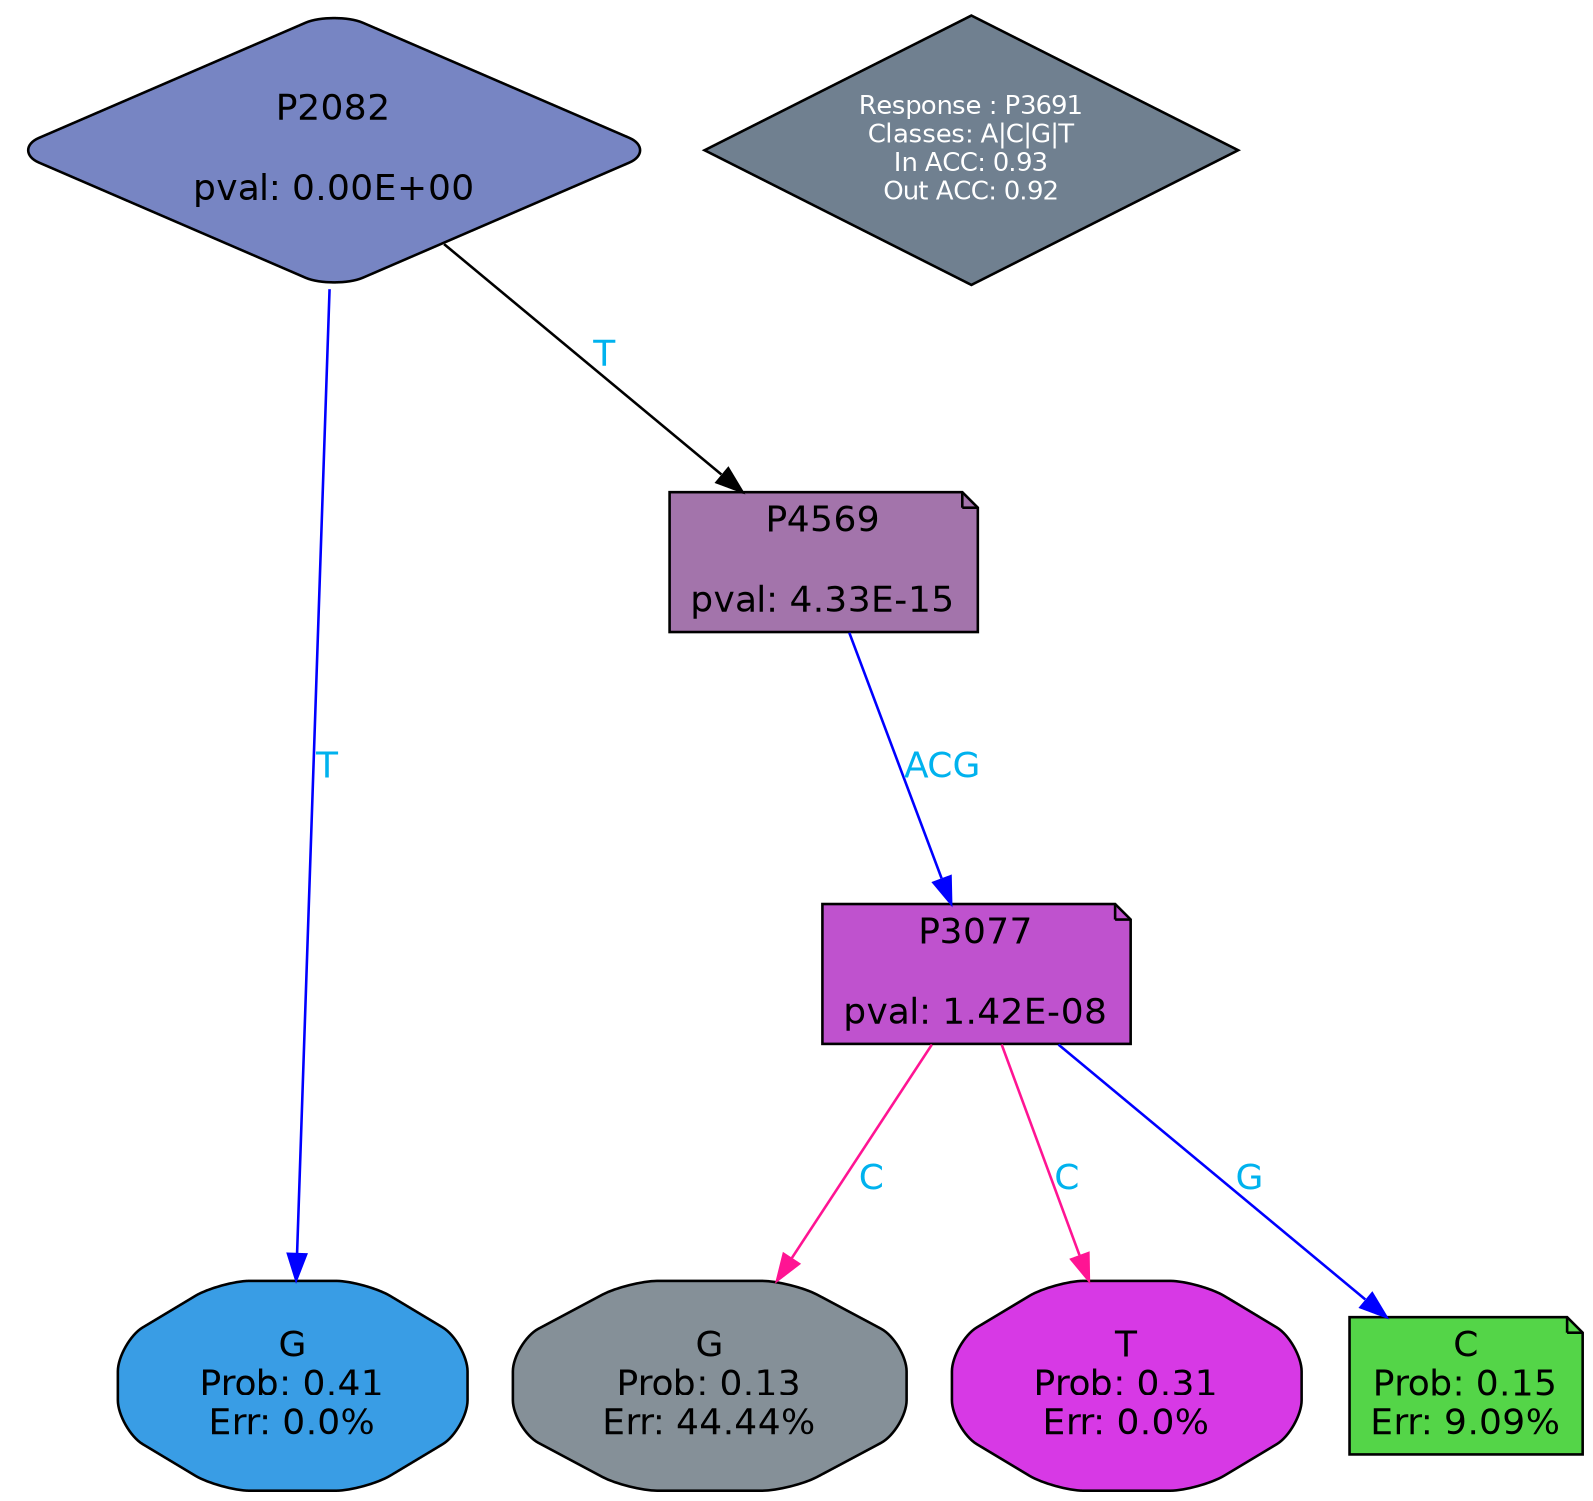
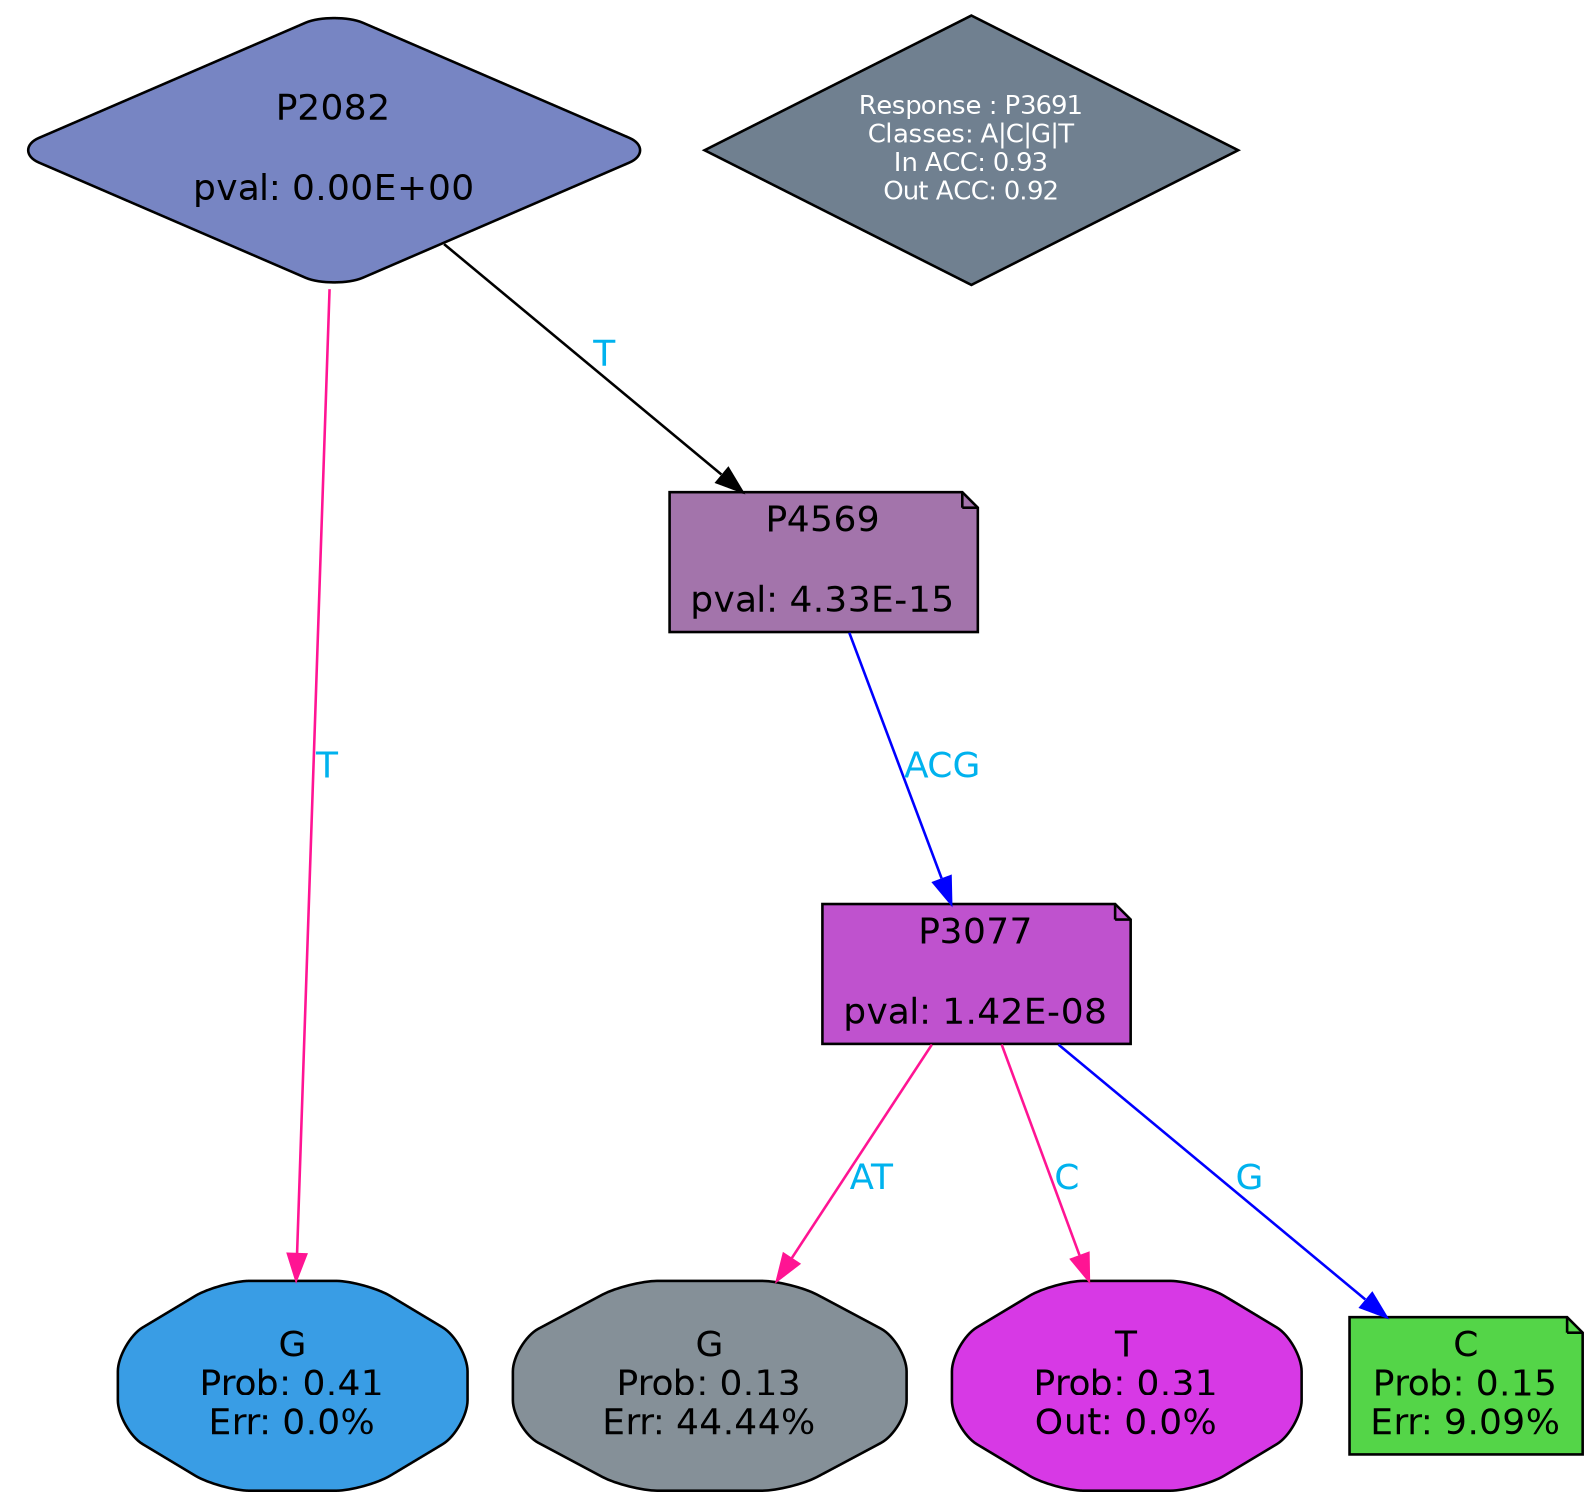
(313, 771) -> (313, 771)
(872, 1180) -> (872, 1180)
(1127, 1386) -> (1127, 1386)
